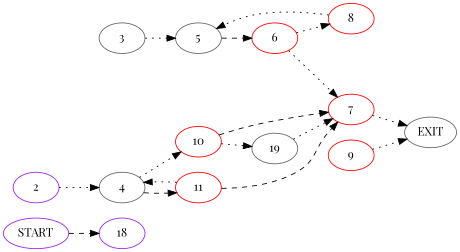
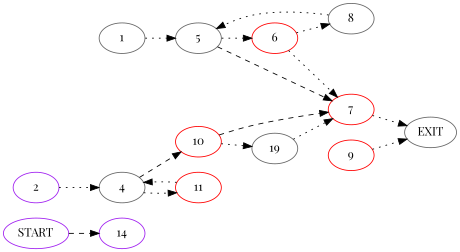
(351, 19) -> (351, 19)
(122, 38) -> (122, 38)
(232, 38) -> (232, 38)
(157, 167) -> (157, 167)
(287, 177) -> (271, 72)
(156, 193) -> (156, 193)
(122, 233) -> (122, 233)
